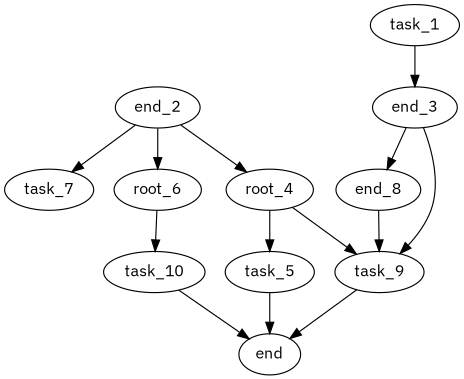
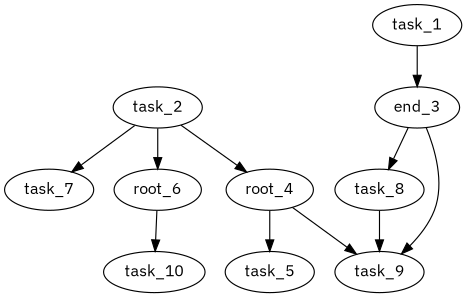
(158, 107) -> (158, 107)
(378, 190) -> (379, 190)
(270, 354) -> none
